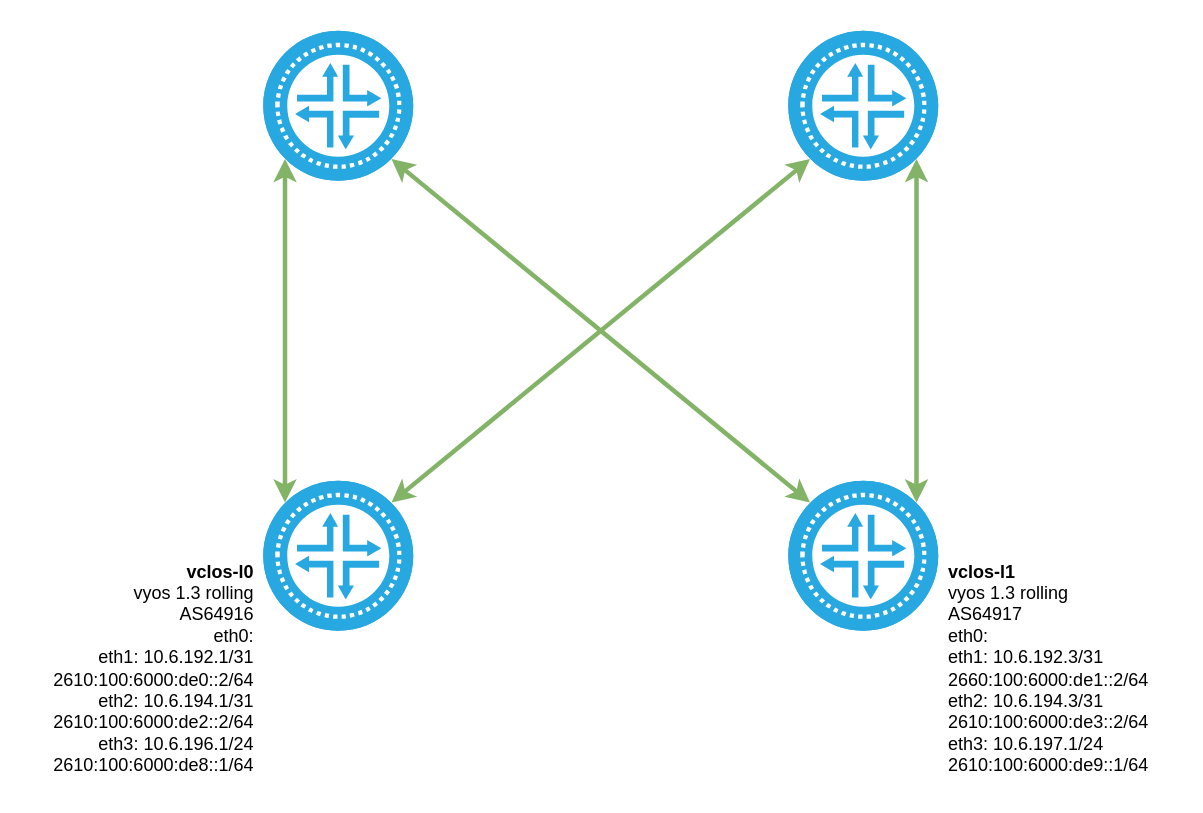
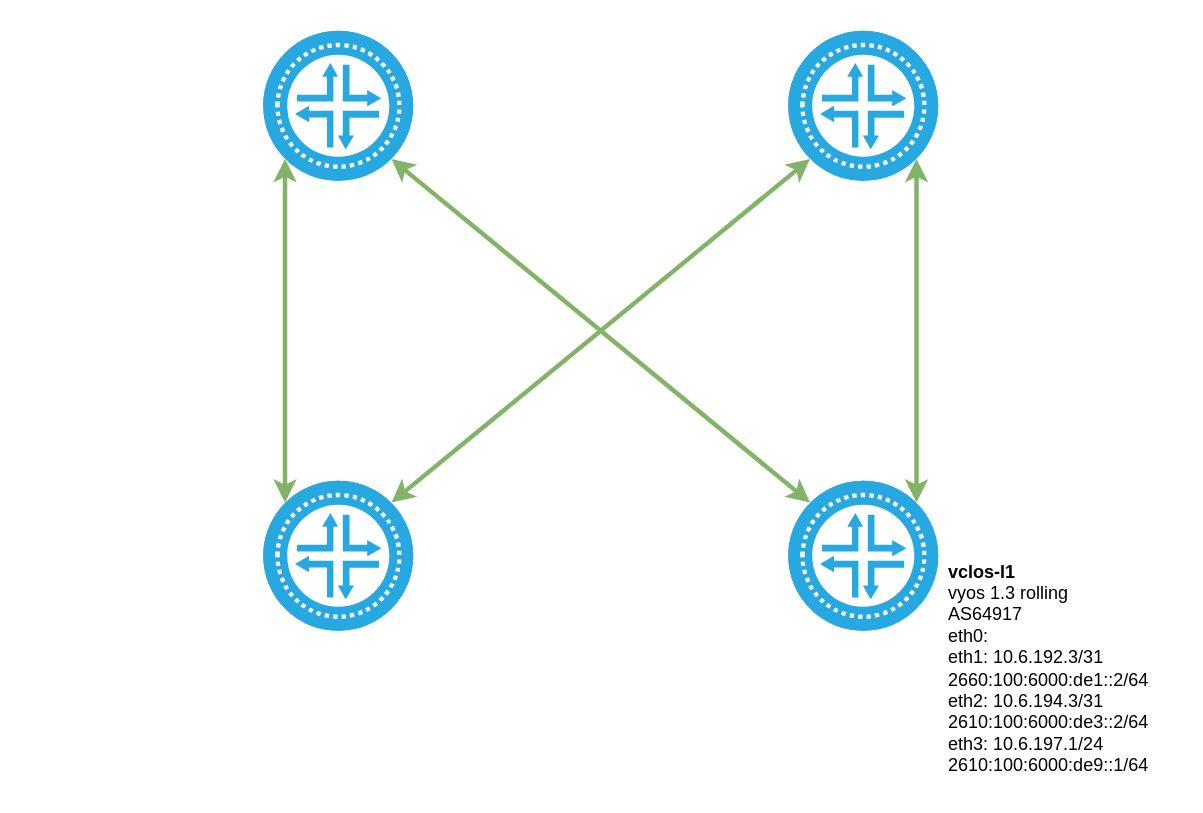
(143, 668) -> none
